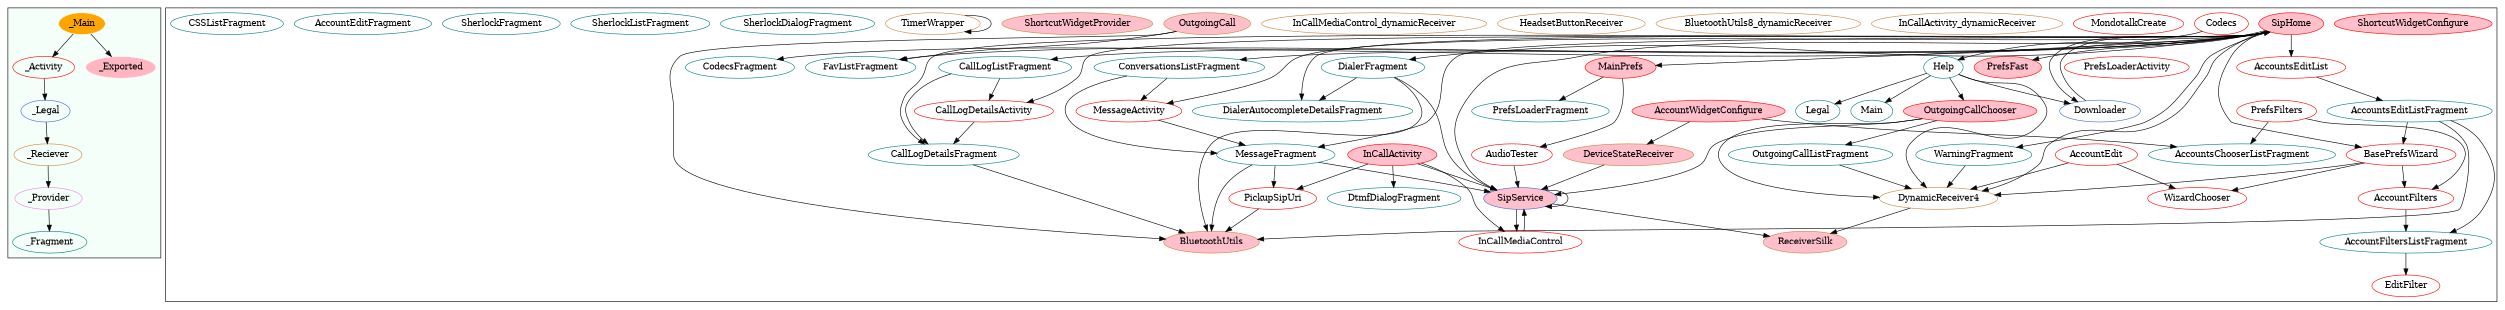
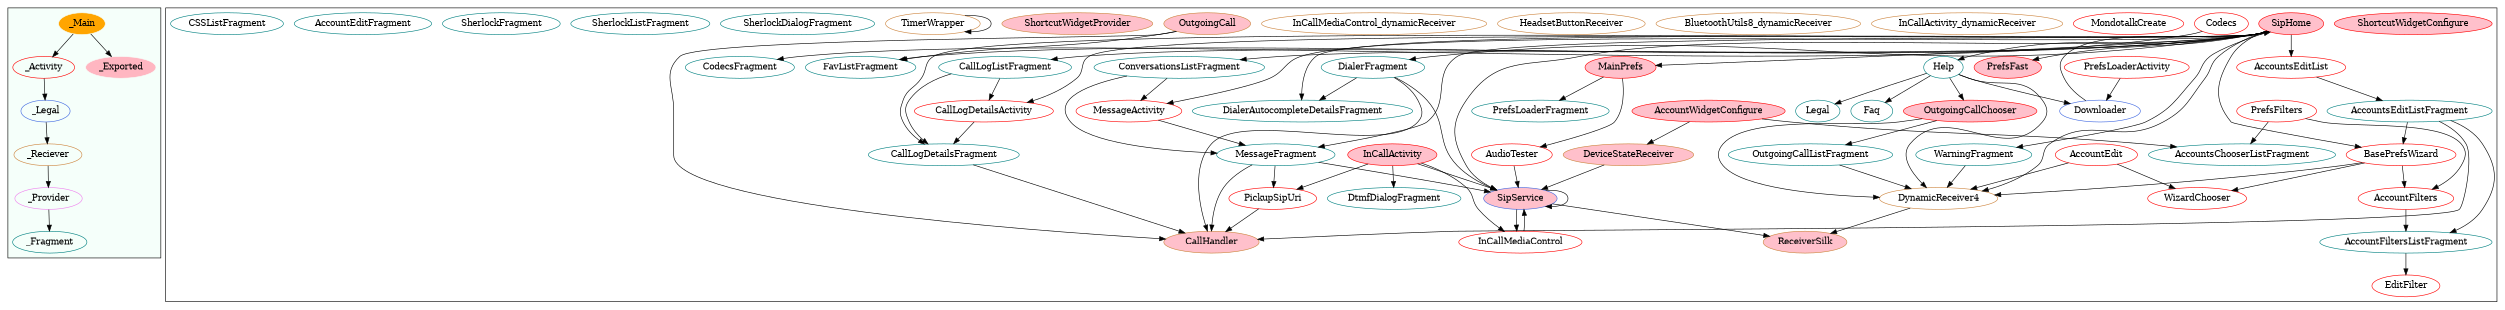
(2132, 37) -> (2115, 87)
(1872, 111) -> (1872, 111)
(1717, 144) -> none
(1211, 242) -> (1211, 242)
